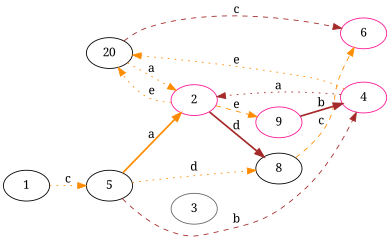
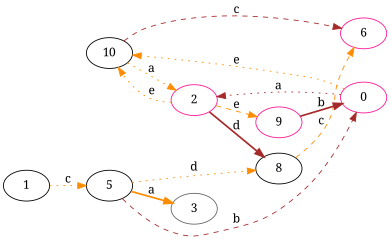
(110, 53) -> (110, 53)
(364, 98) -> (364, 98)
(149, 146) -> (148, 196)
